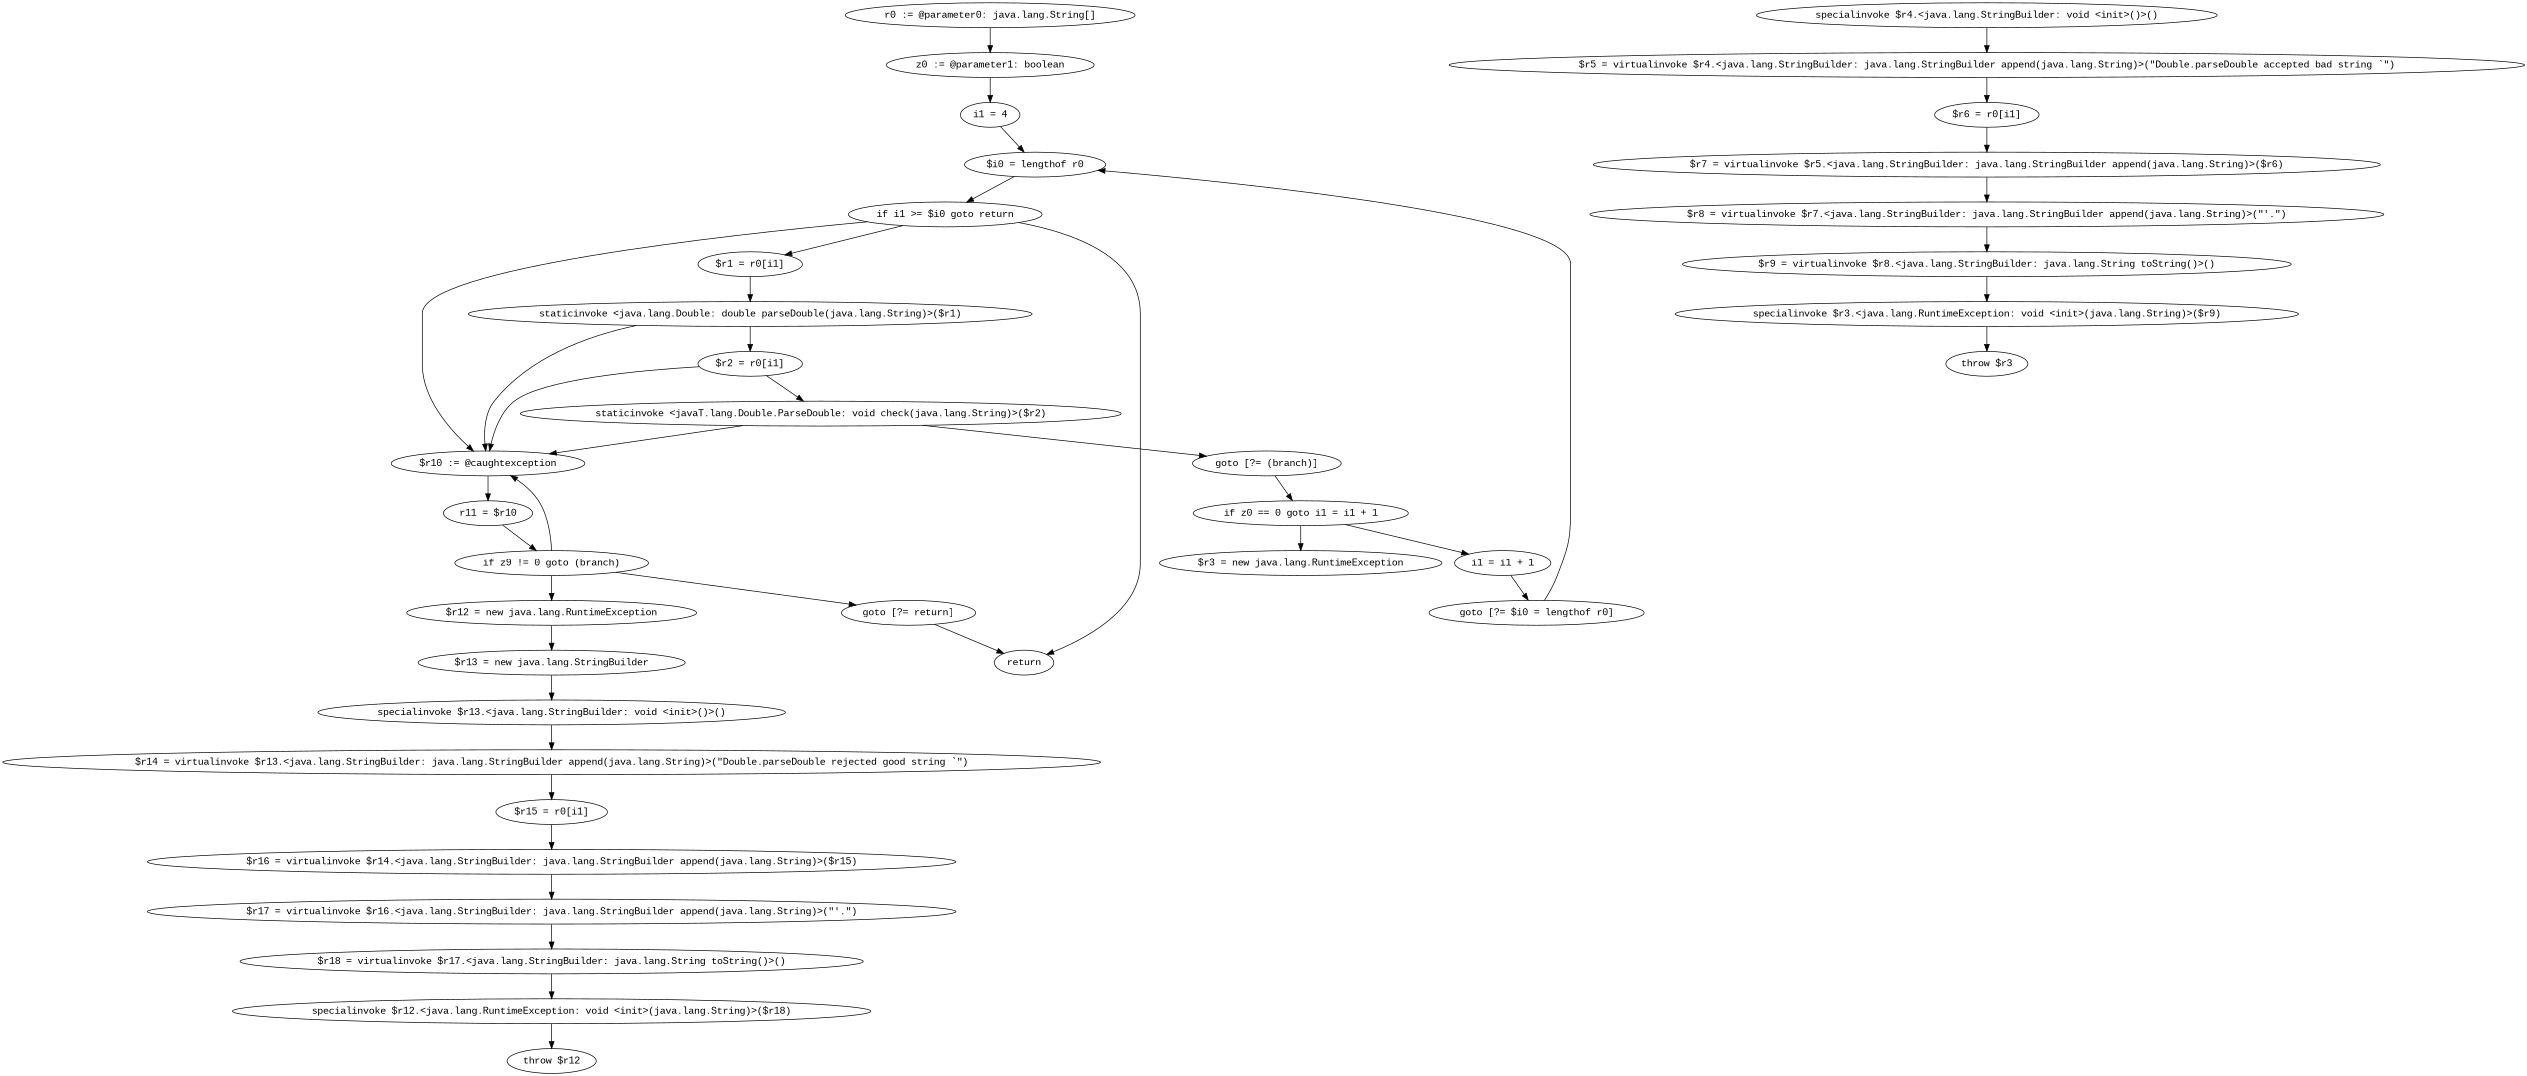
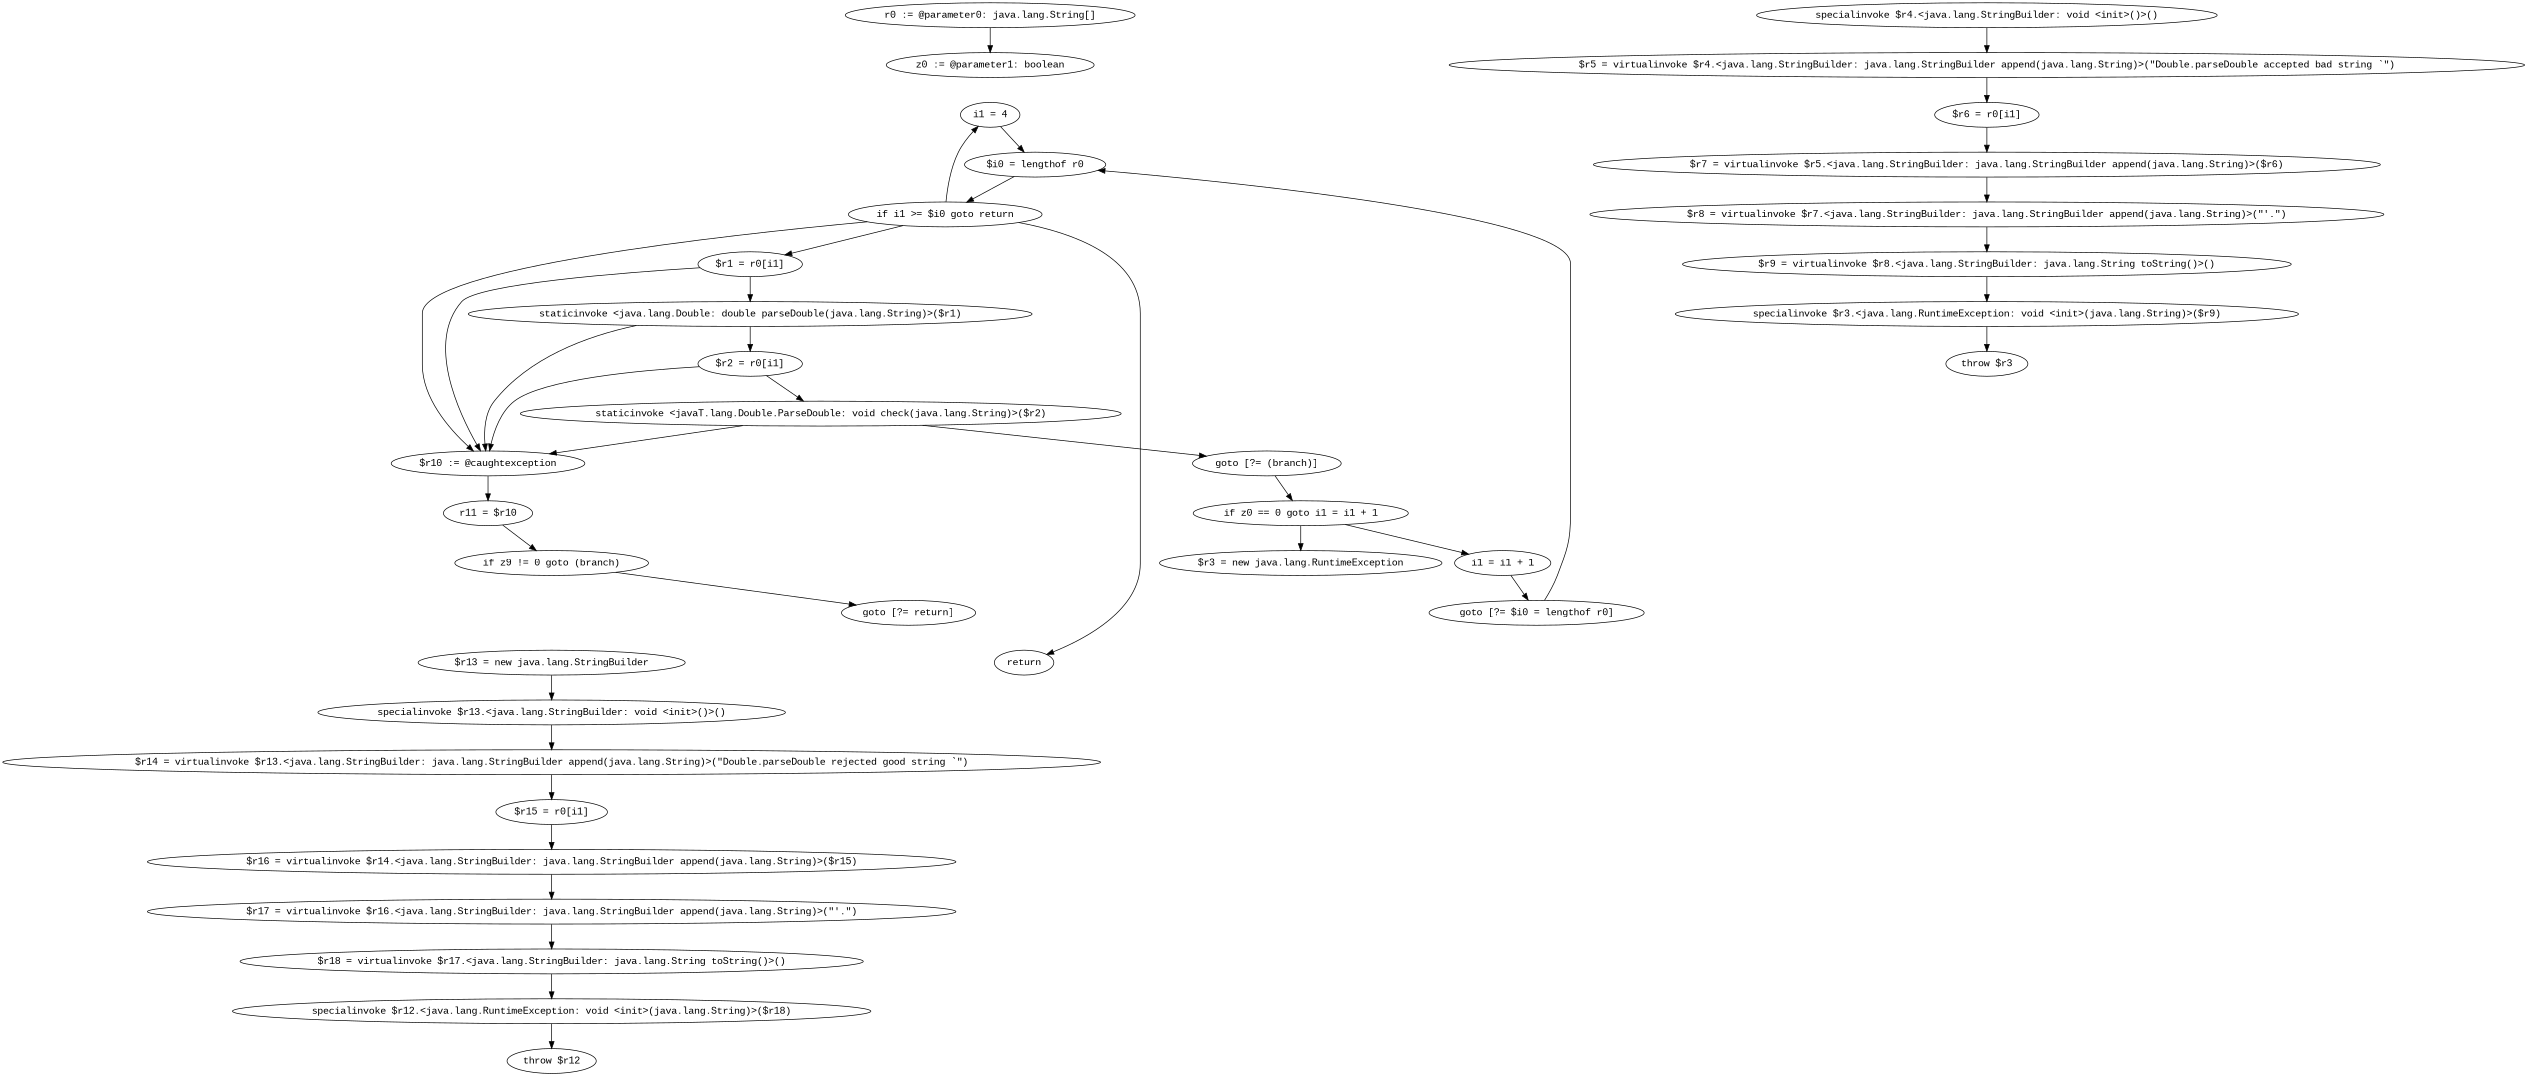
(990, 87) -> (954, 164)
(543, 510) -> (504, 288)
(552, 613) -> none
(966, 638) -> none
